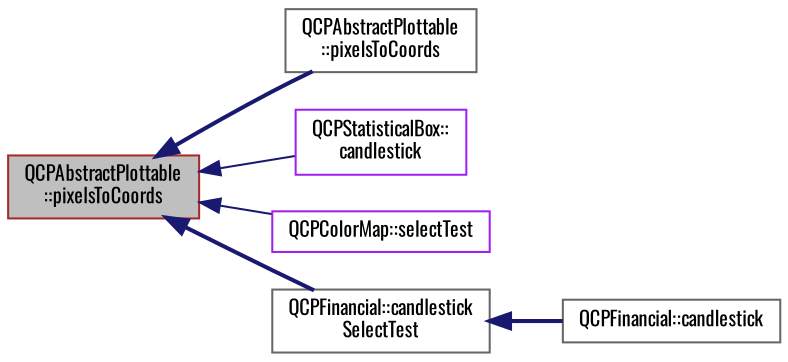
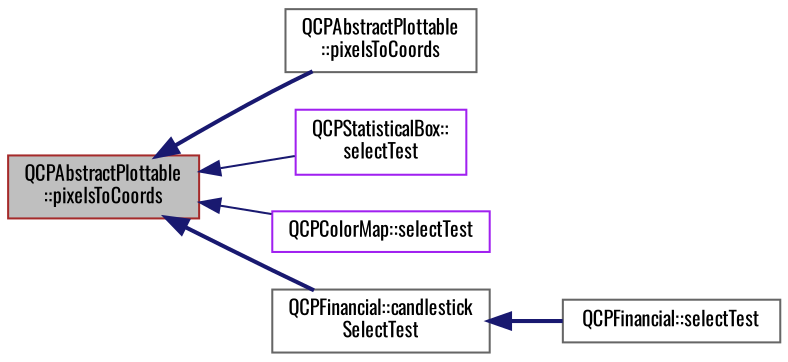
(381, 142) -> (381, 142)
(672, 321) -> (672, 321)
